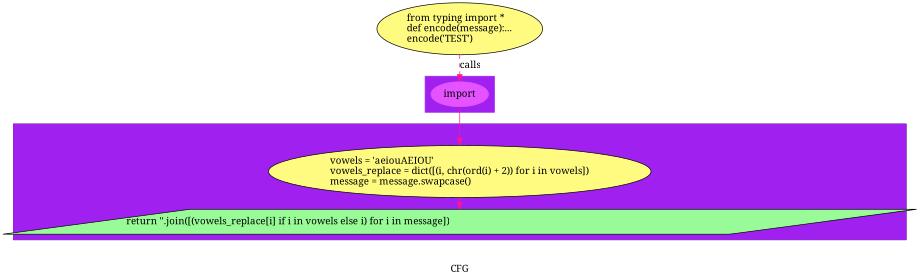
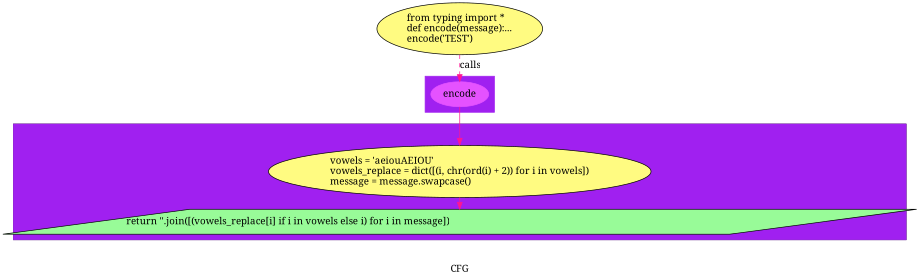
(460, 94) -> (460, 94)
